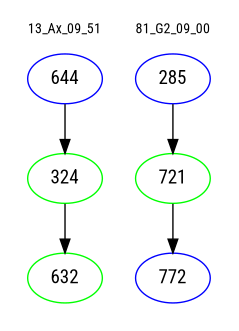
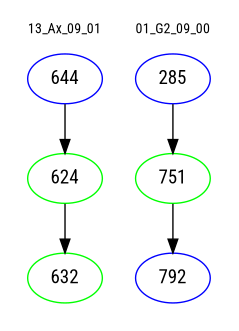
(65, 30) -> (65, 30)
(174, 30) -> (174, 30)
(65, 178) -> (65, 178)
(173, 178) -> (173, 178)
(173, 278) -> (173, 278)
